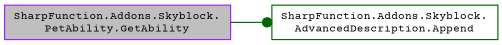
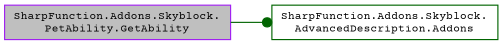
(385, 22) -> (385, 22)
